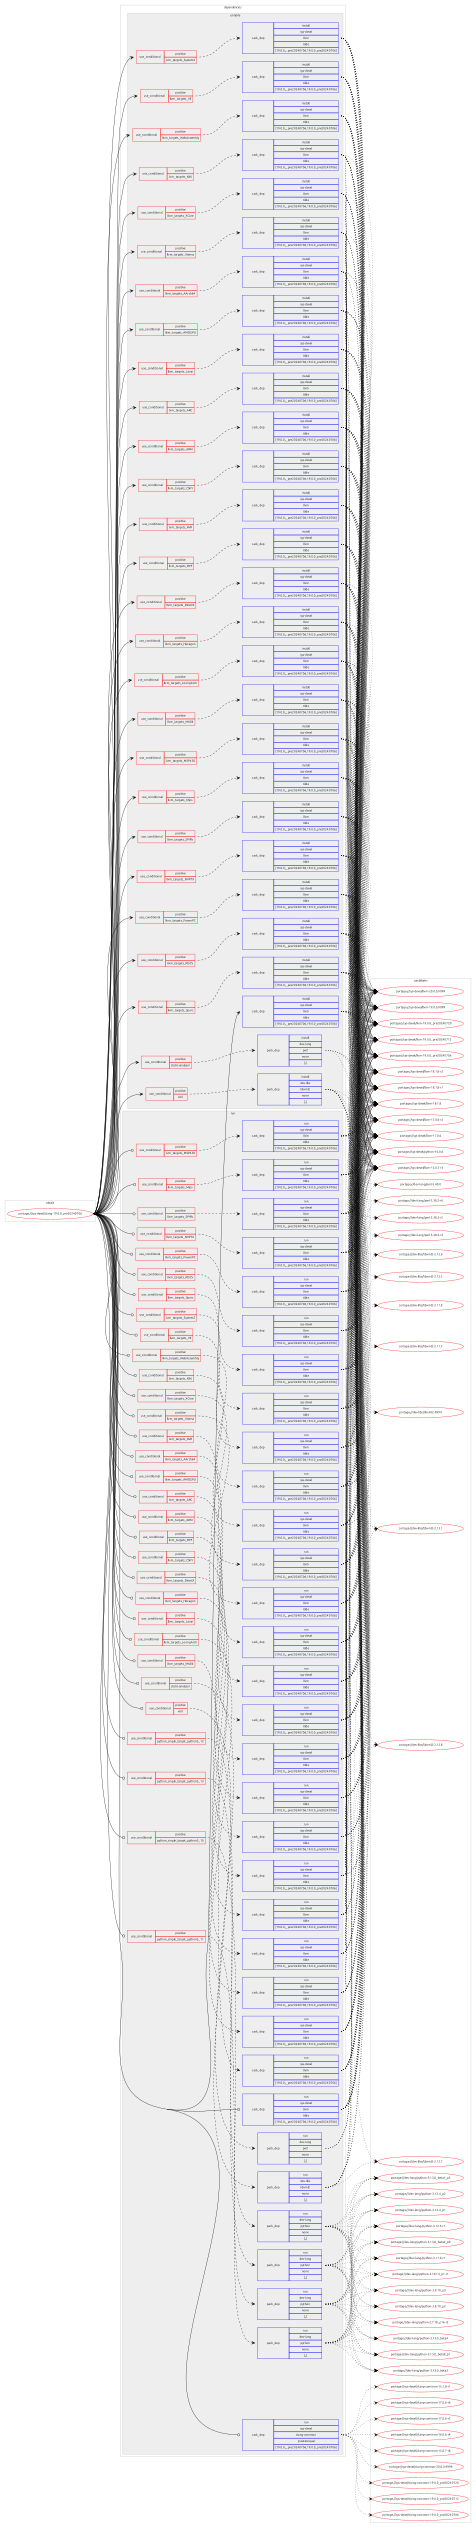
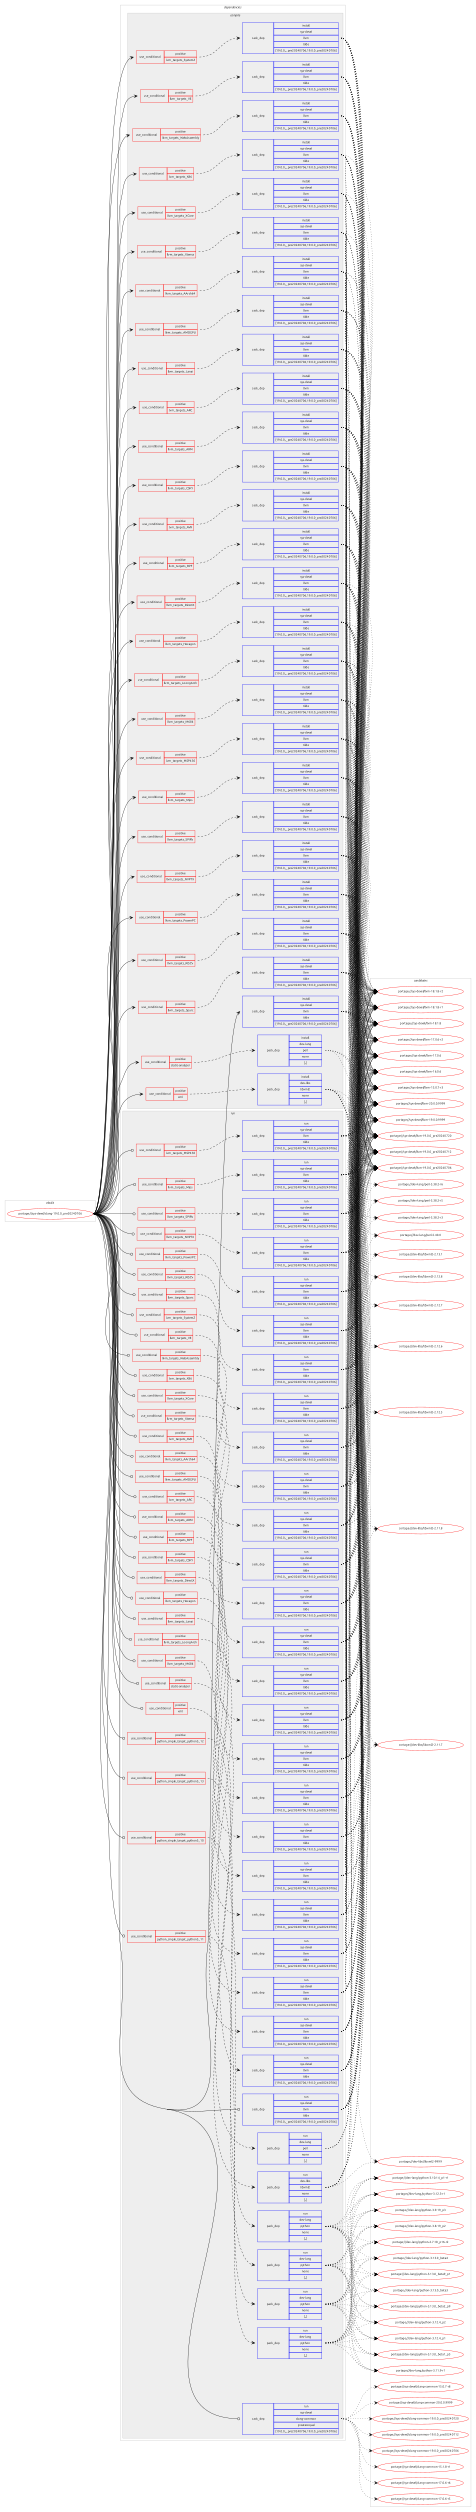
(421, 1152) -> (421, 1072)
(421, 2435) -> none
